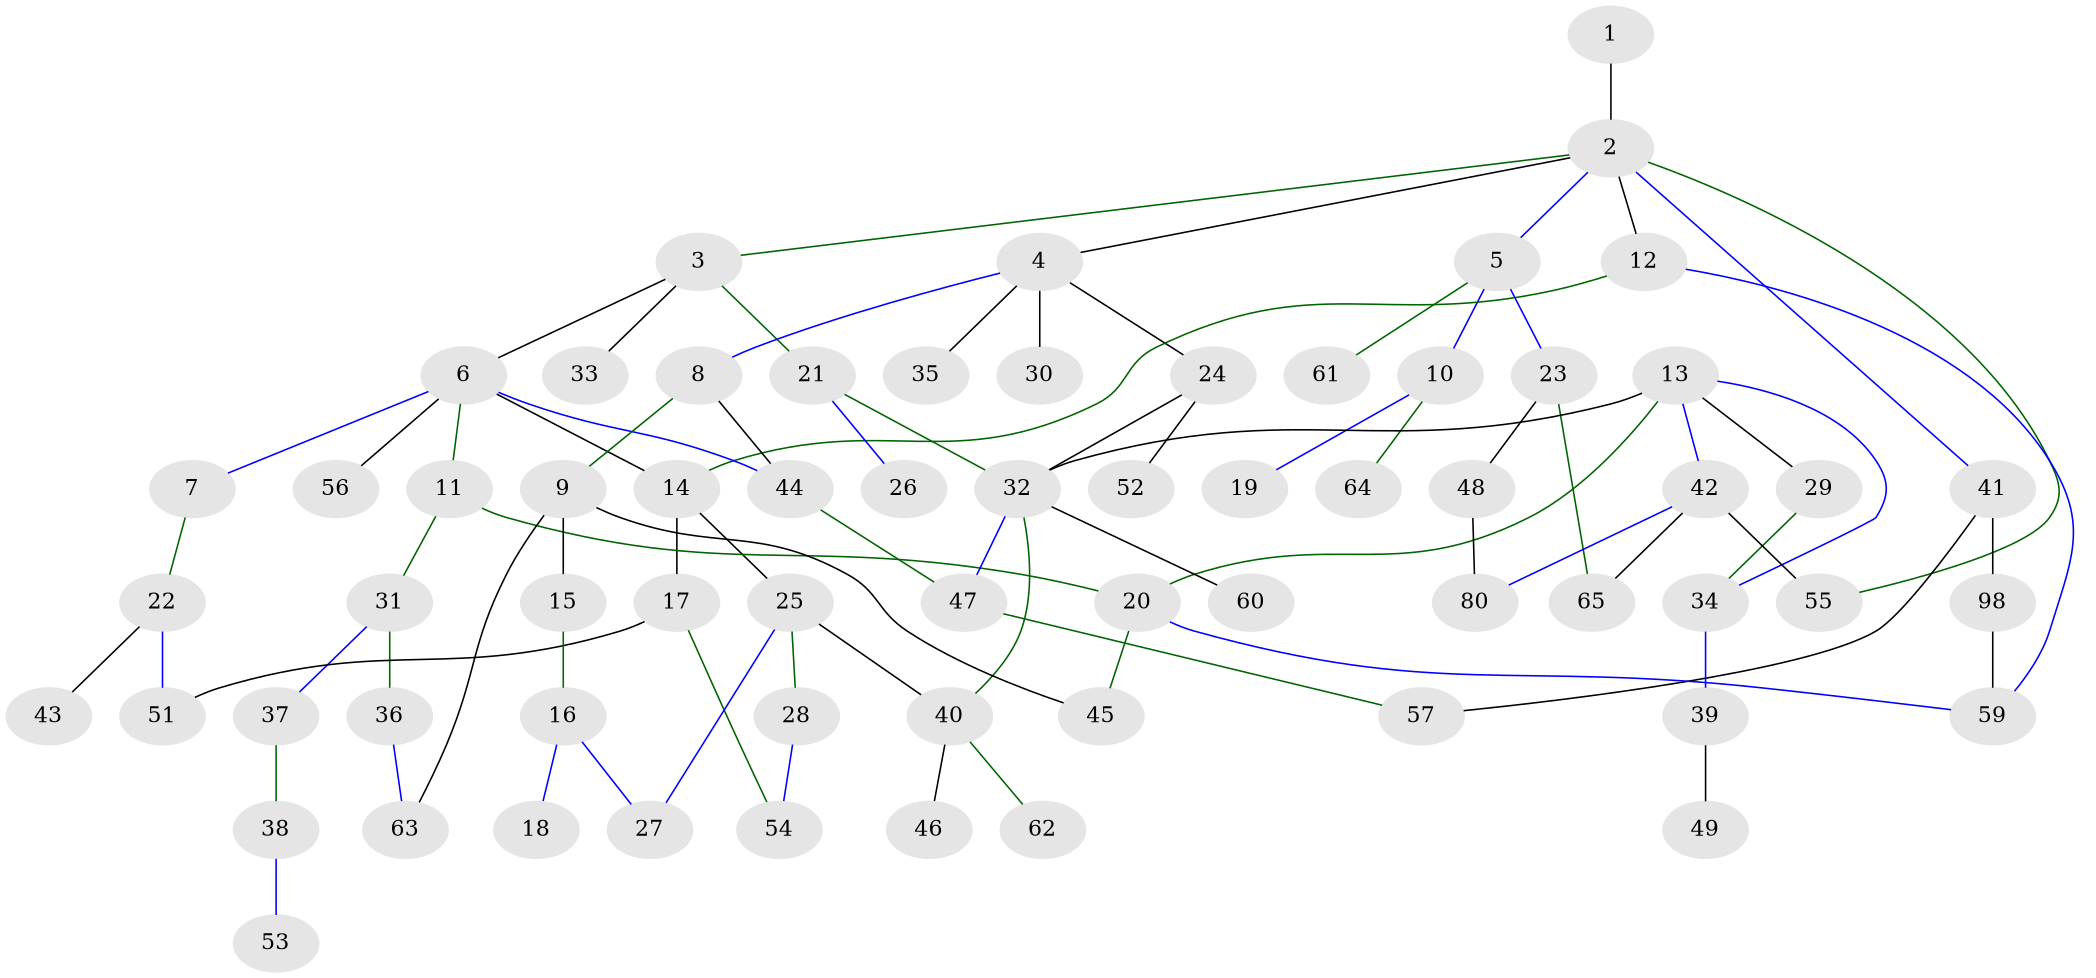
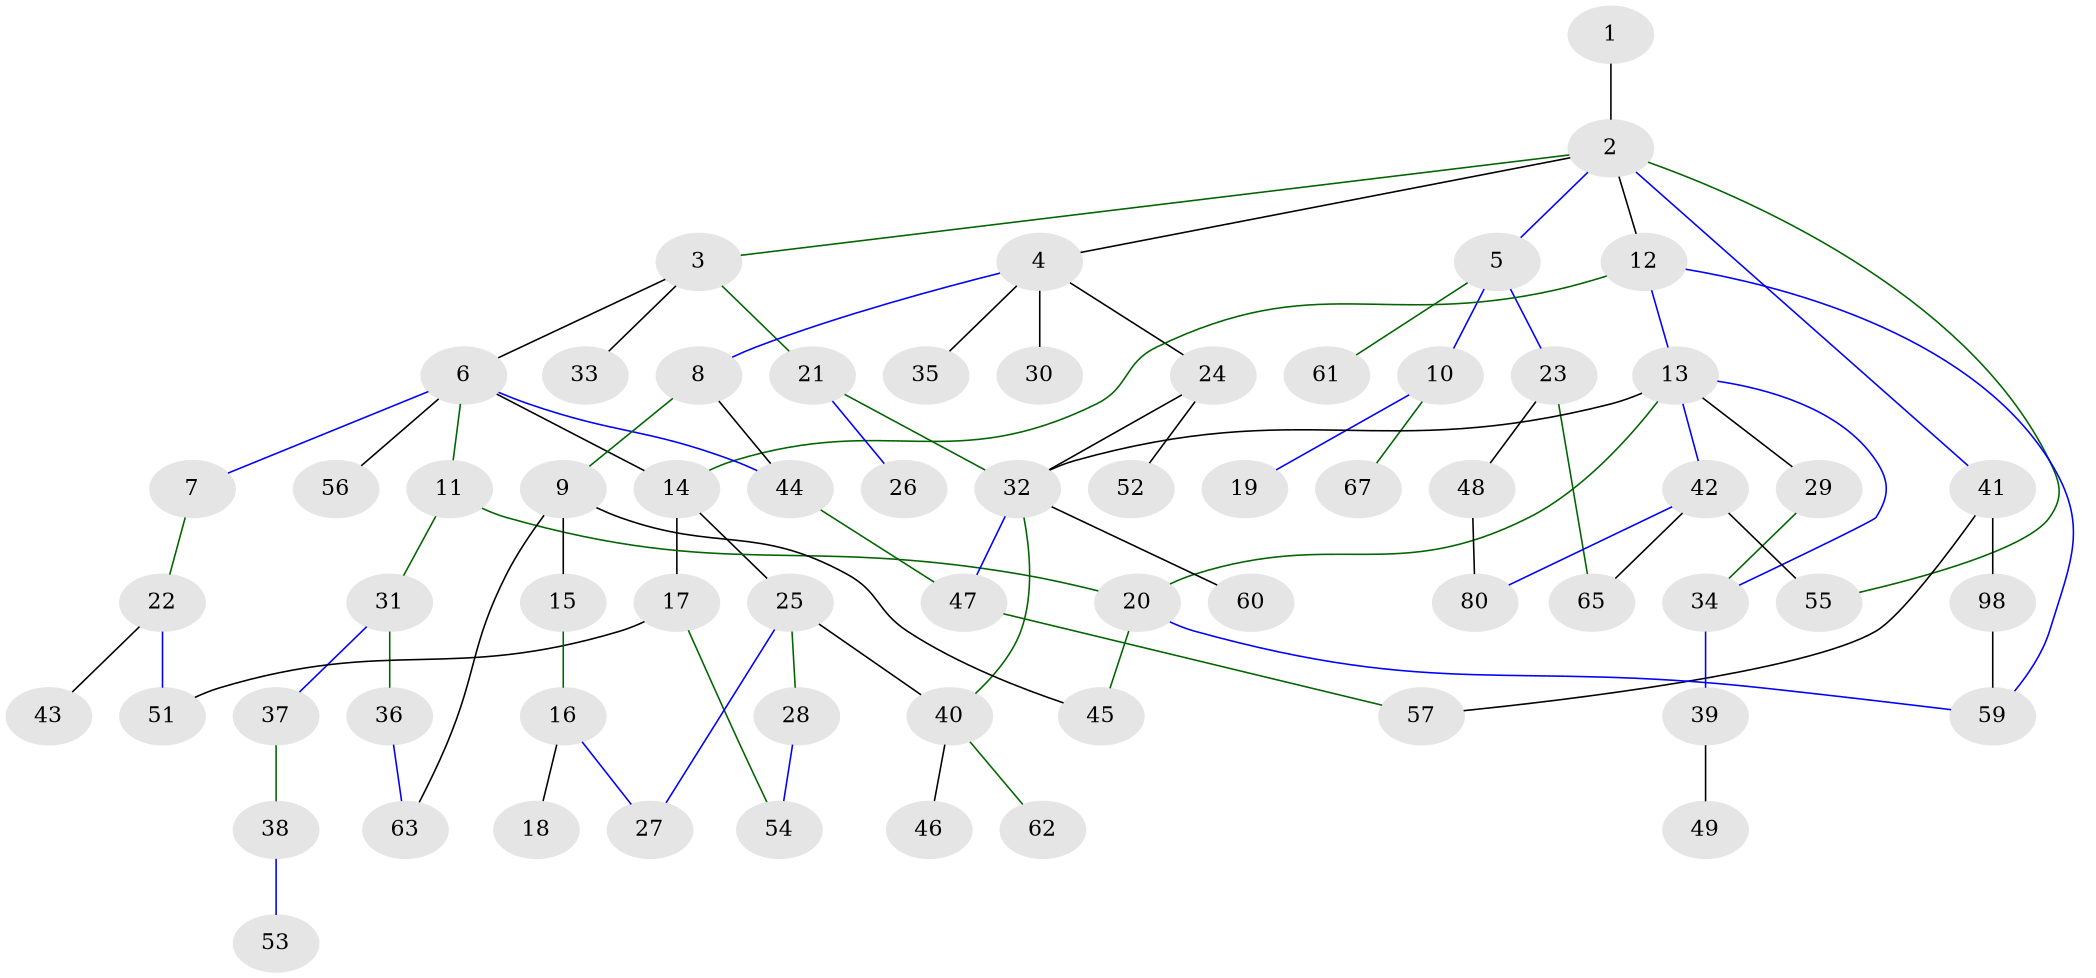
none -> (1660, 319)
(1358, 489) -> (1358, 489)
(550, 773) -> (550, 773)
